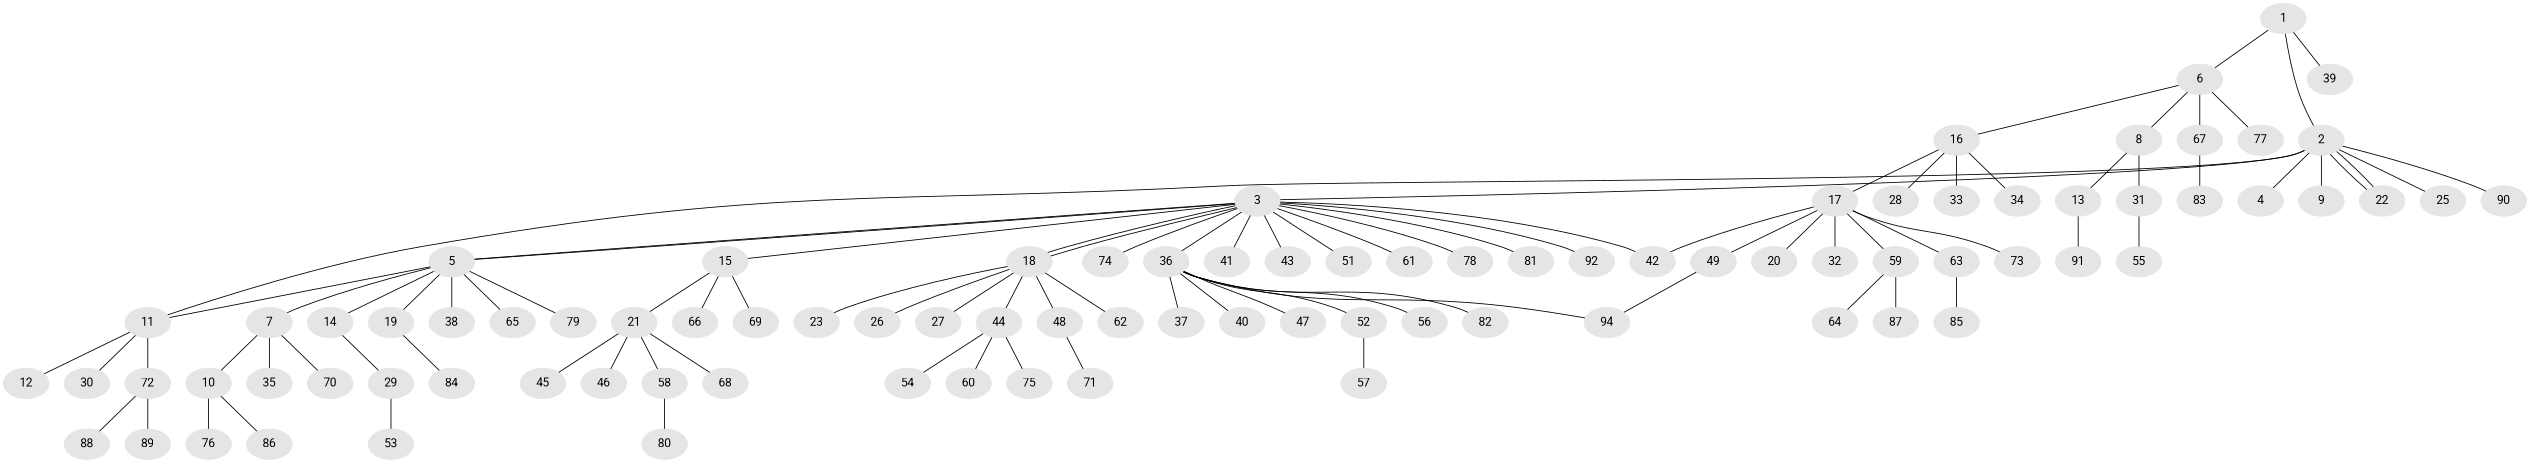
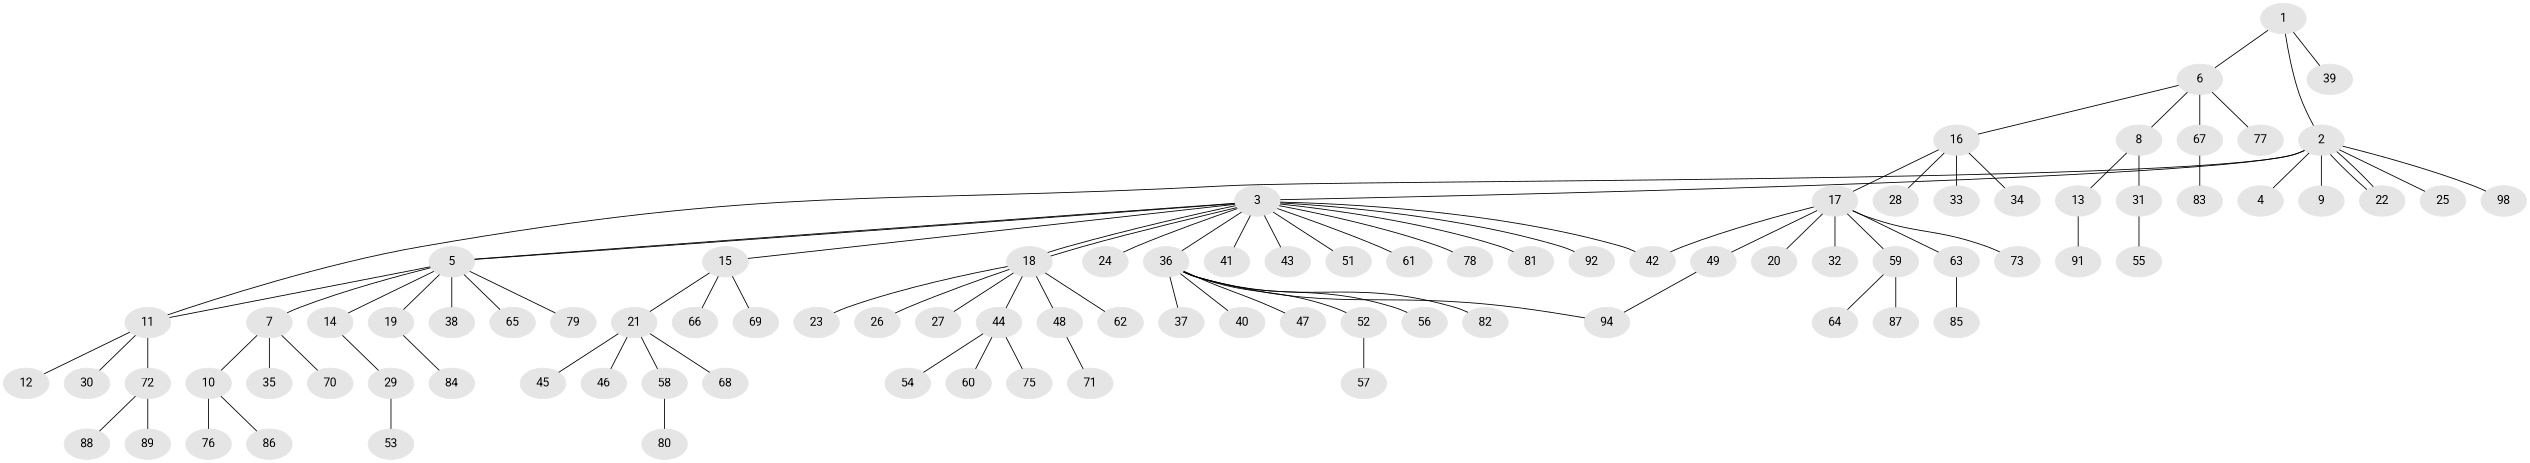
(2504, 201) -> (2504, 201)
(1105, 262) -> (1105, 262)
